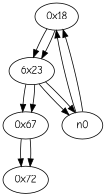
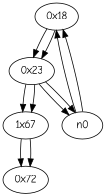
(32, 71) -> (32, 71)
(26, 125) -> (26, 125)
